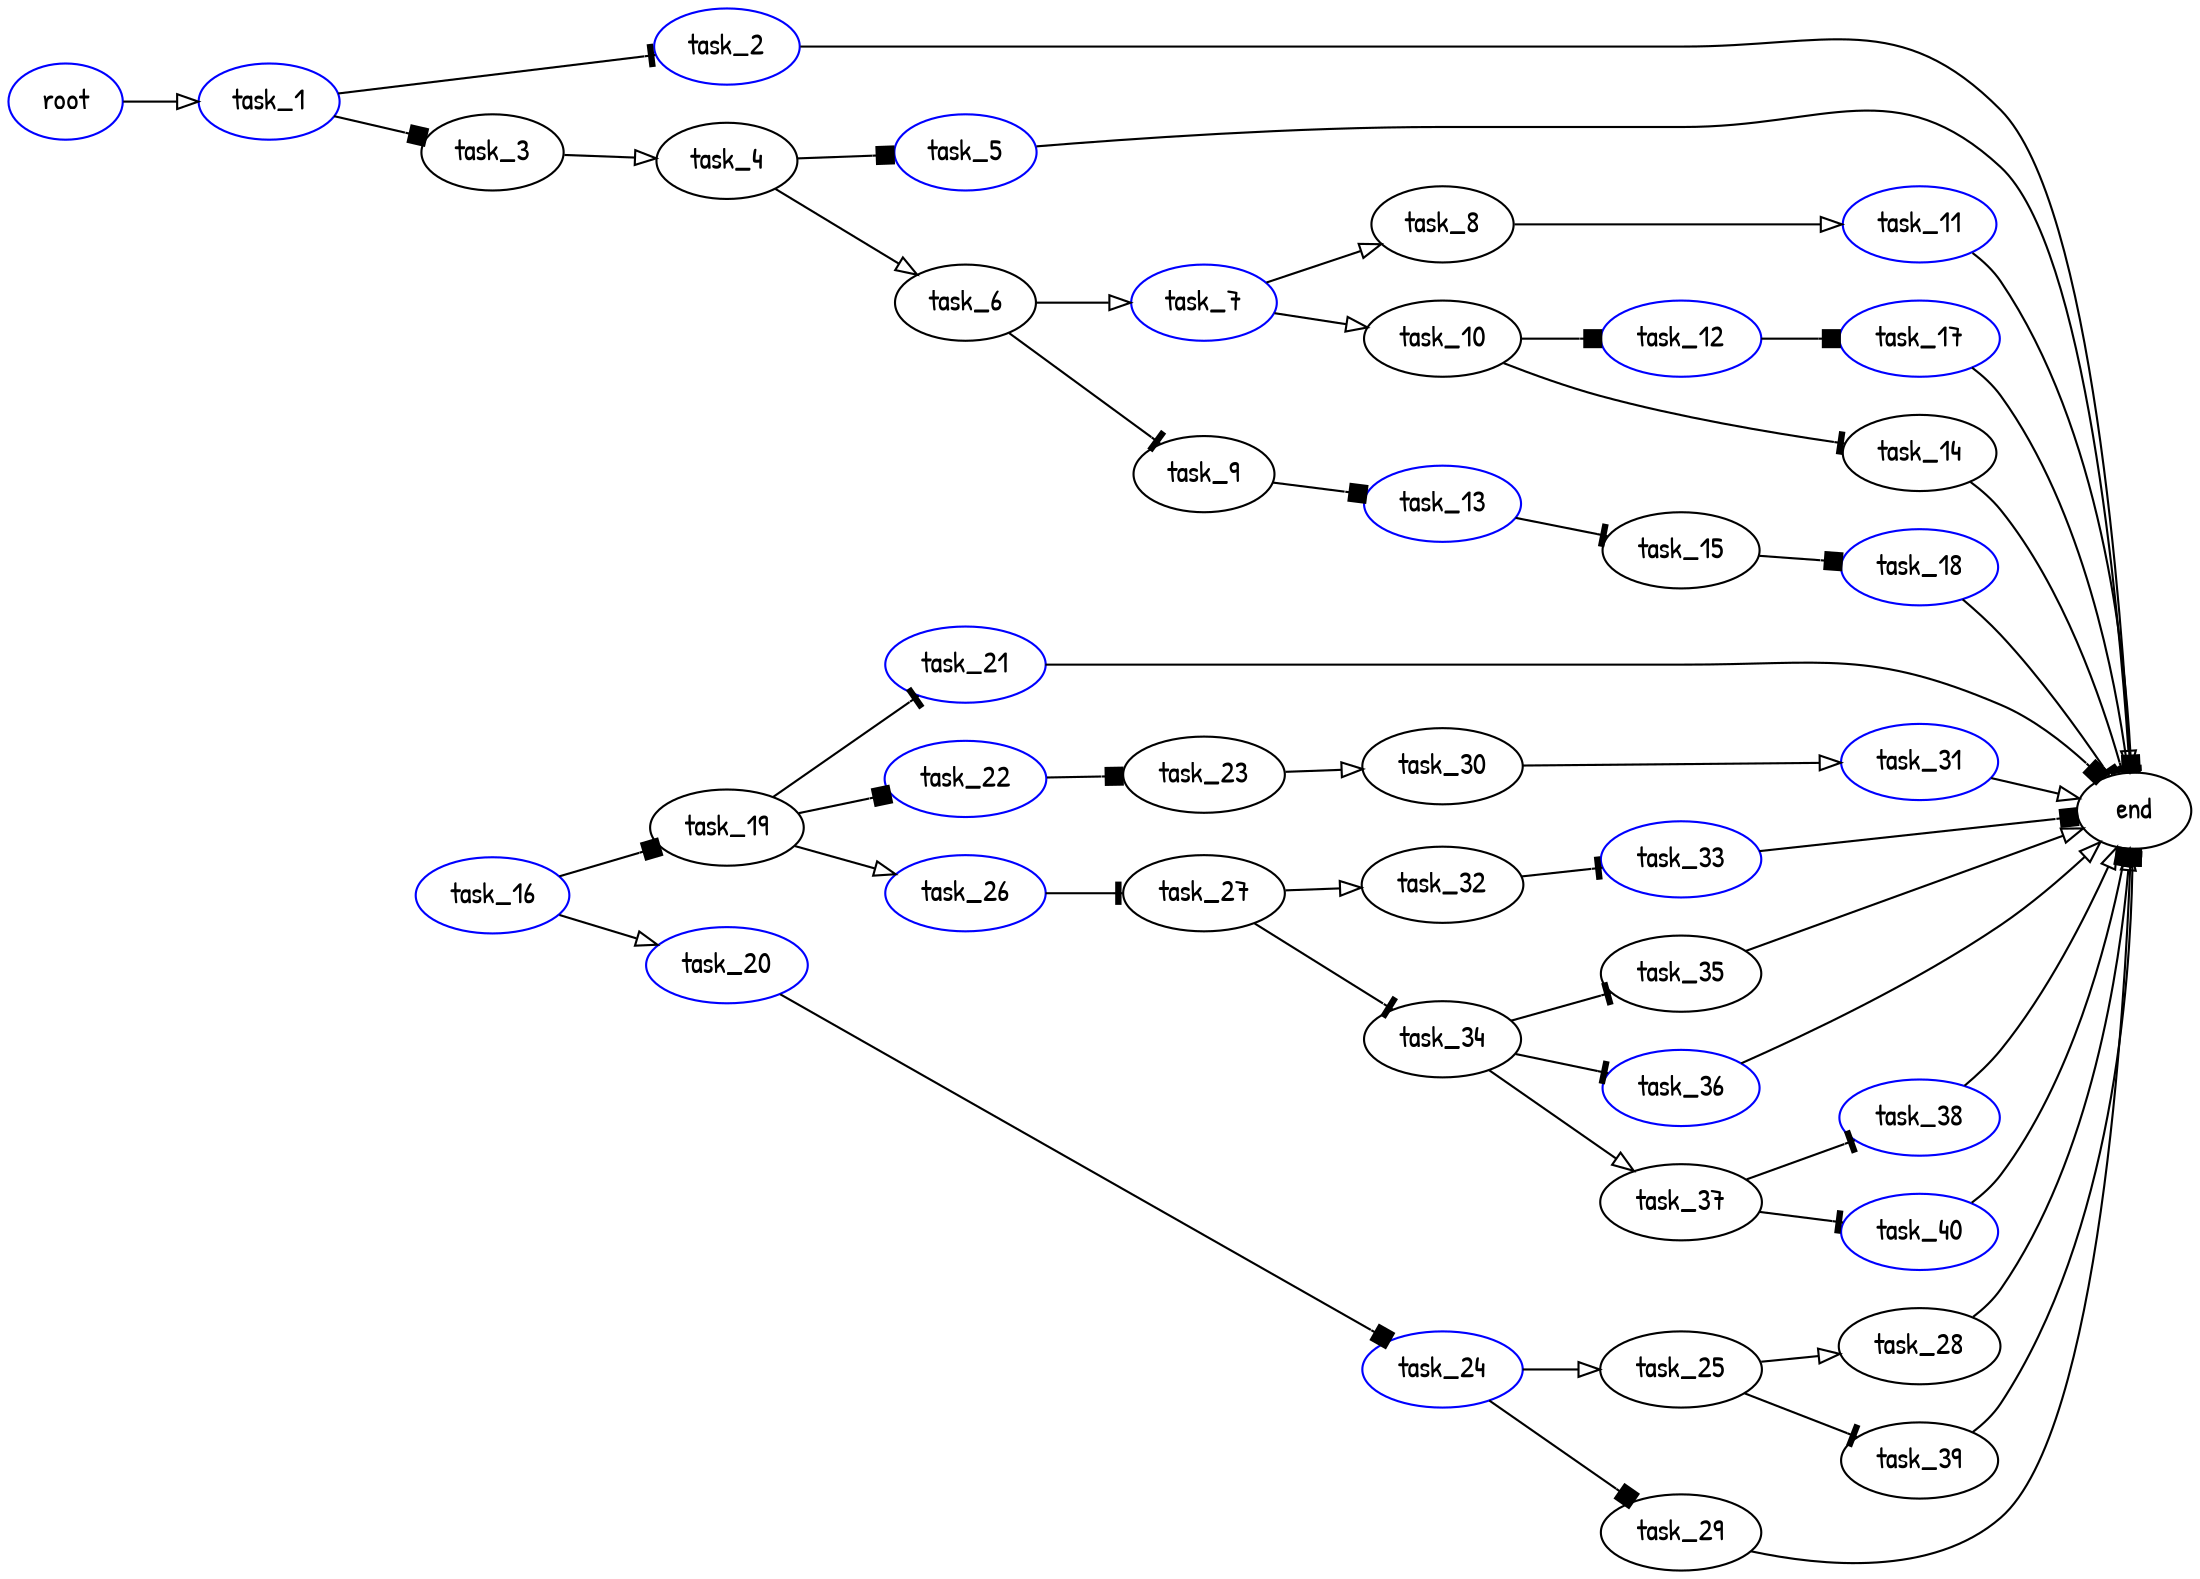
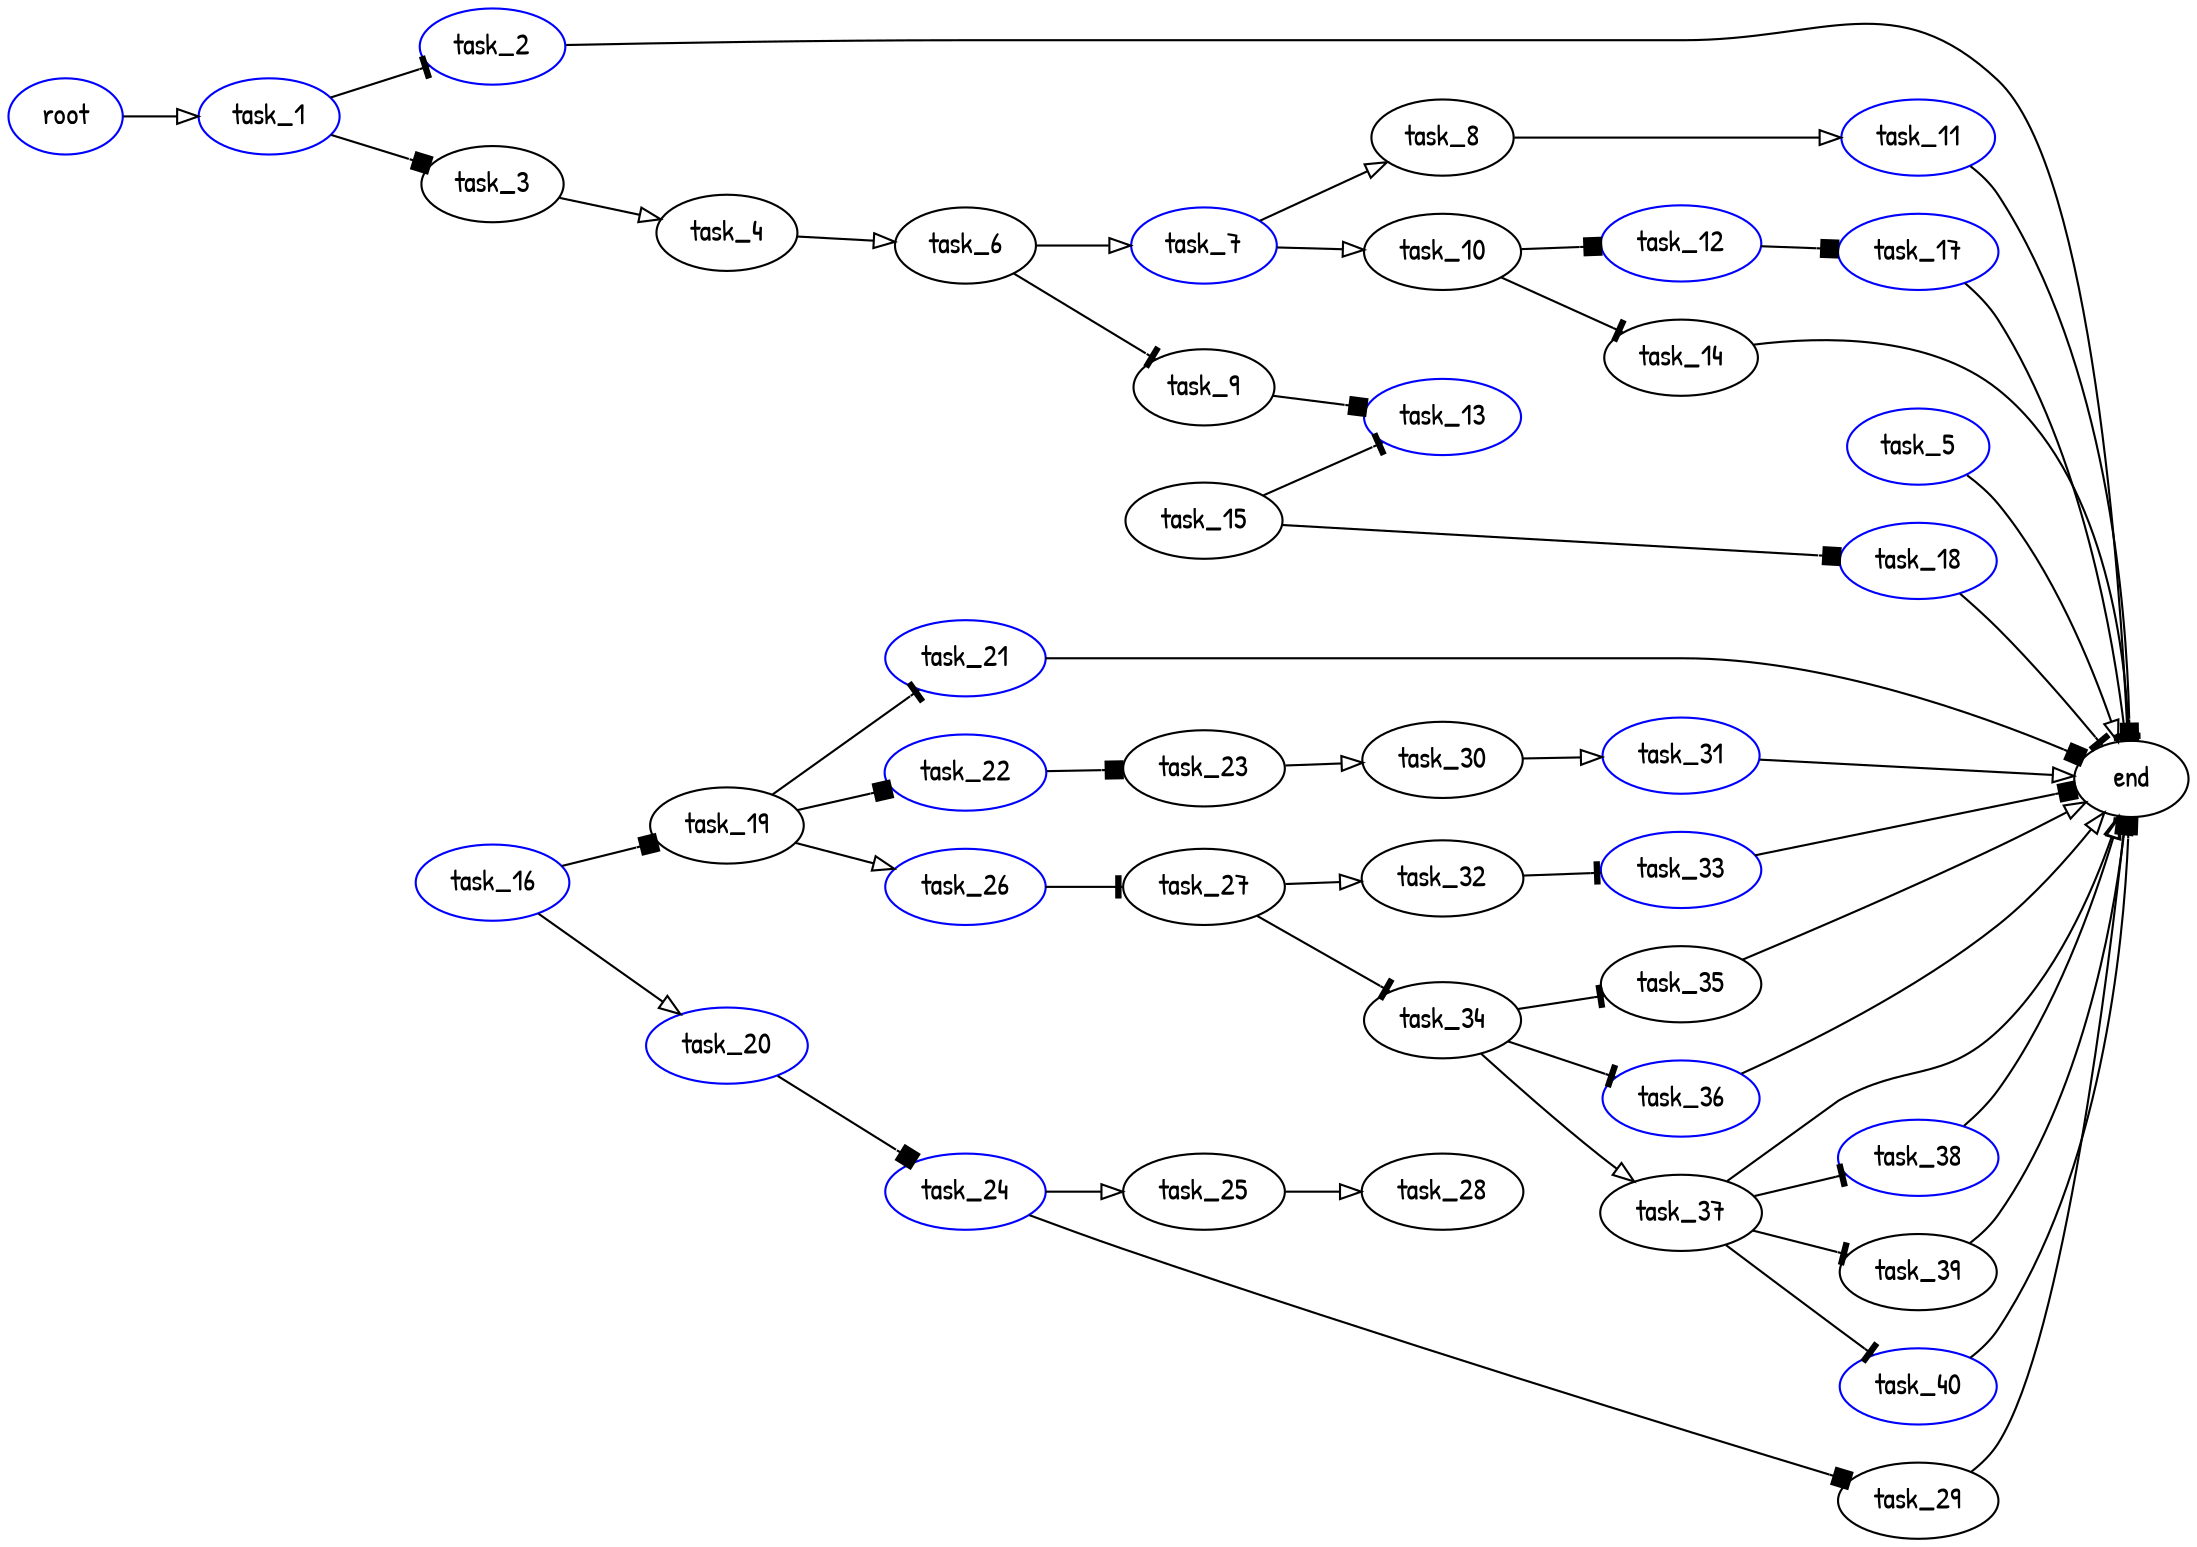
(835, 157) -> none
(1556, 526) -> (1318, 471)
(2084, 1106) -> (1963, 1056)
(1796, 1413) -> (1795, 1241)
